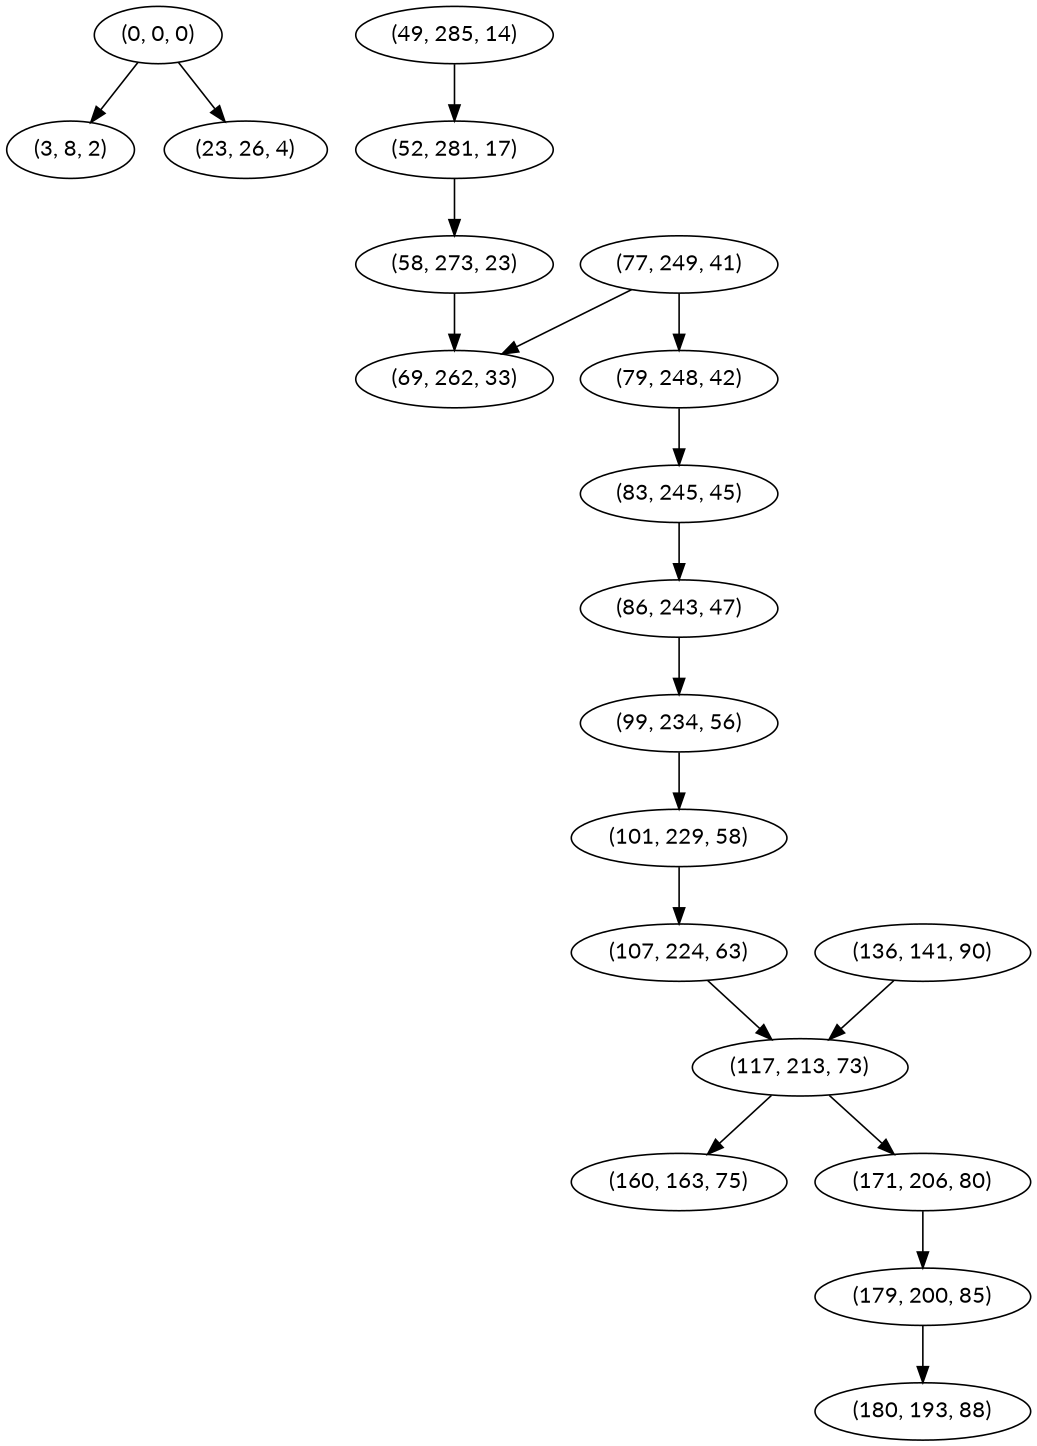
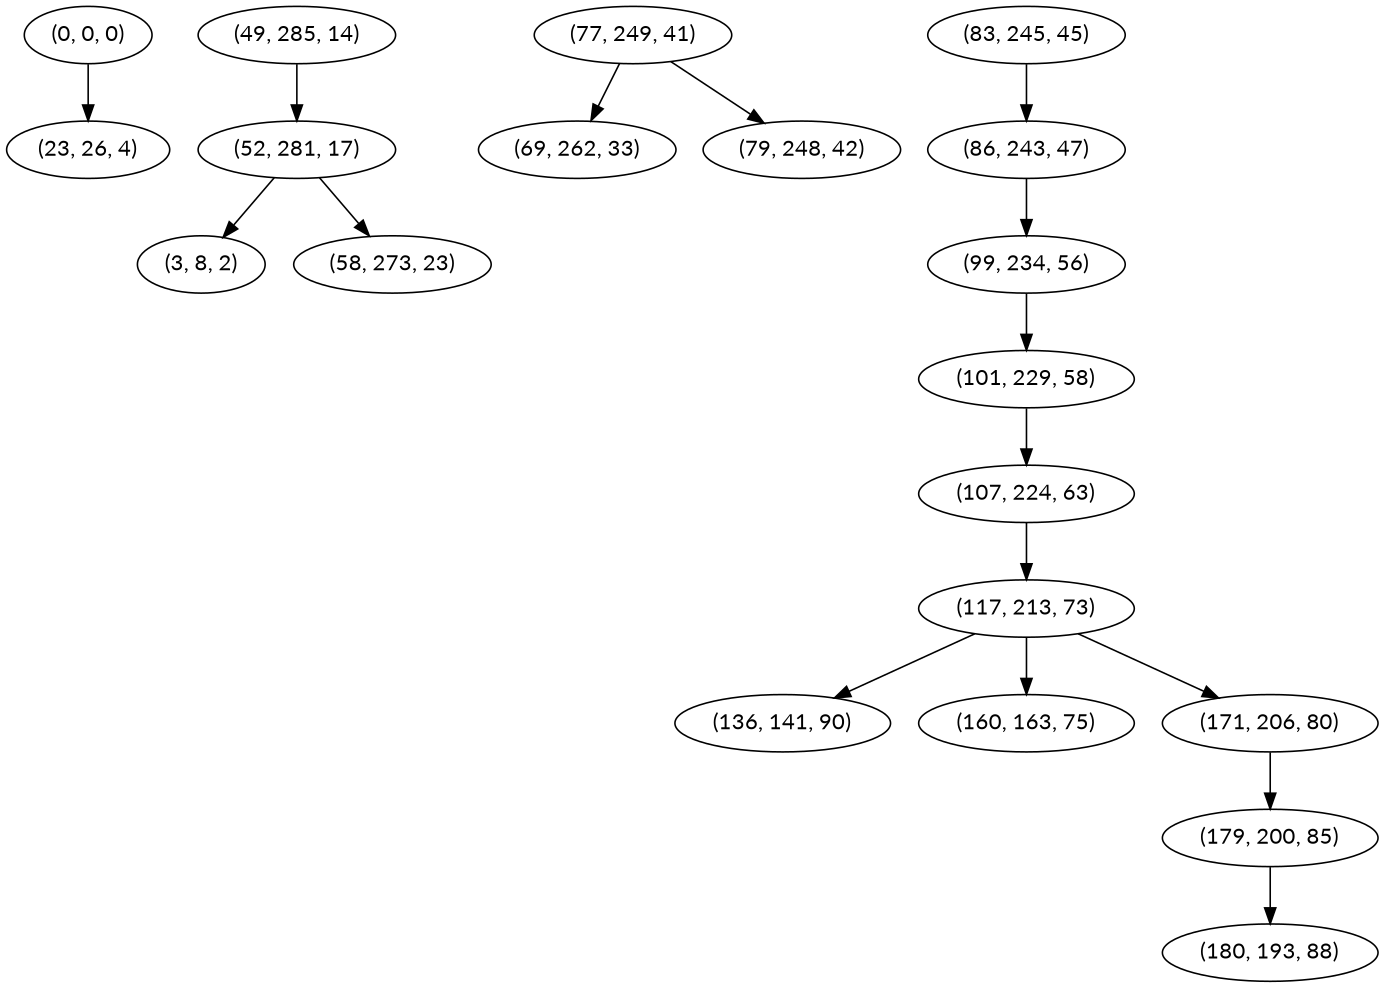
(119, 86) -> (254, 201)
(454, 314) -> none
(679, 429) -> none
(867, 1005) -> (912, 663)
